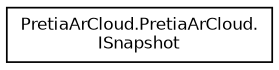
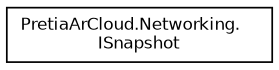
(140, 35) -> (140, 35)
